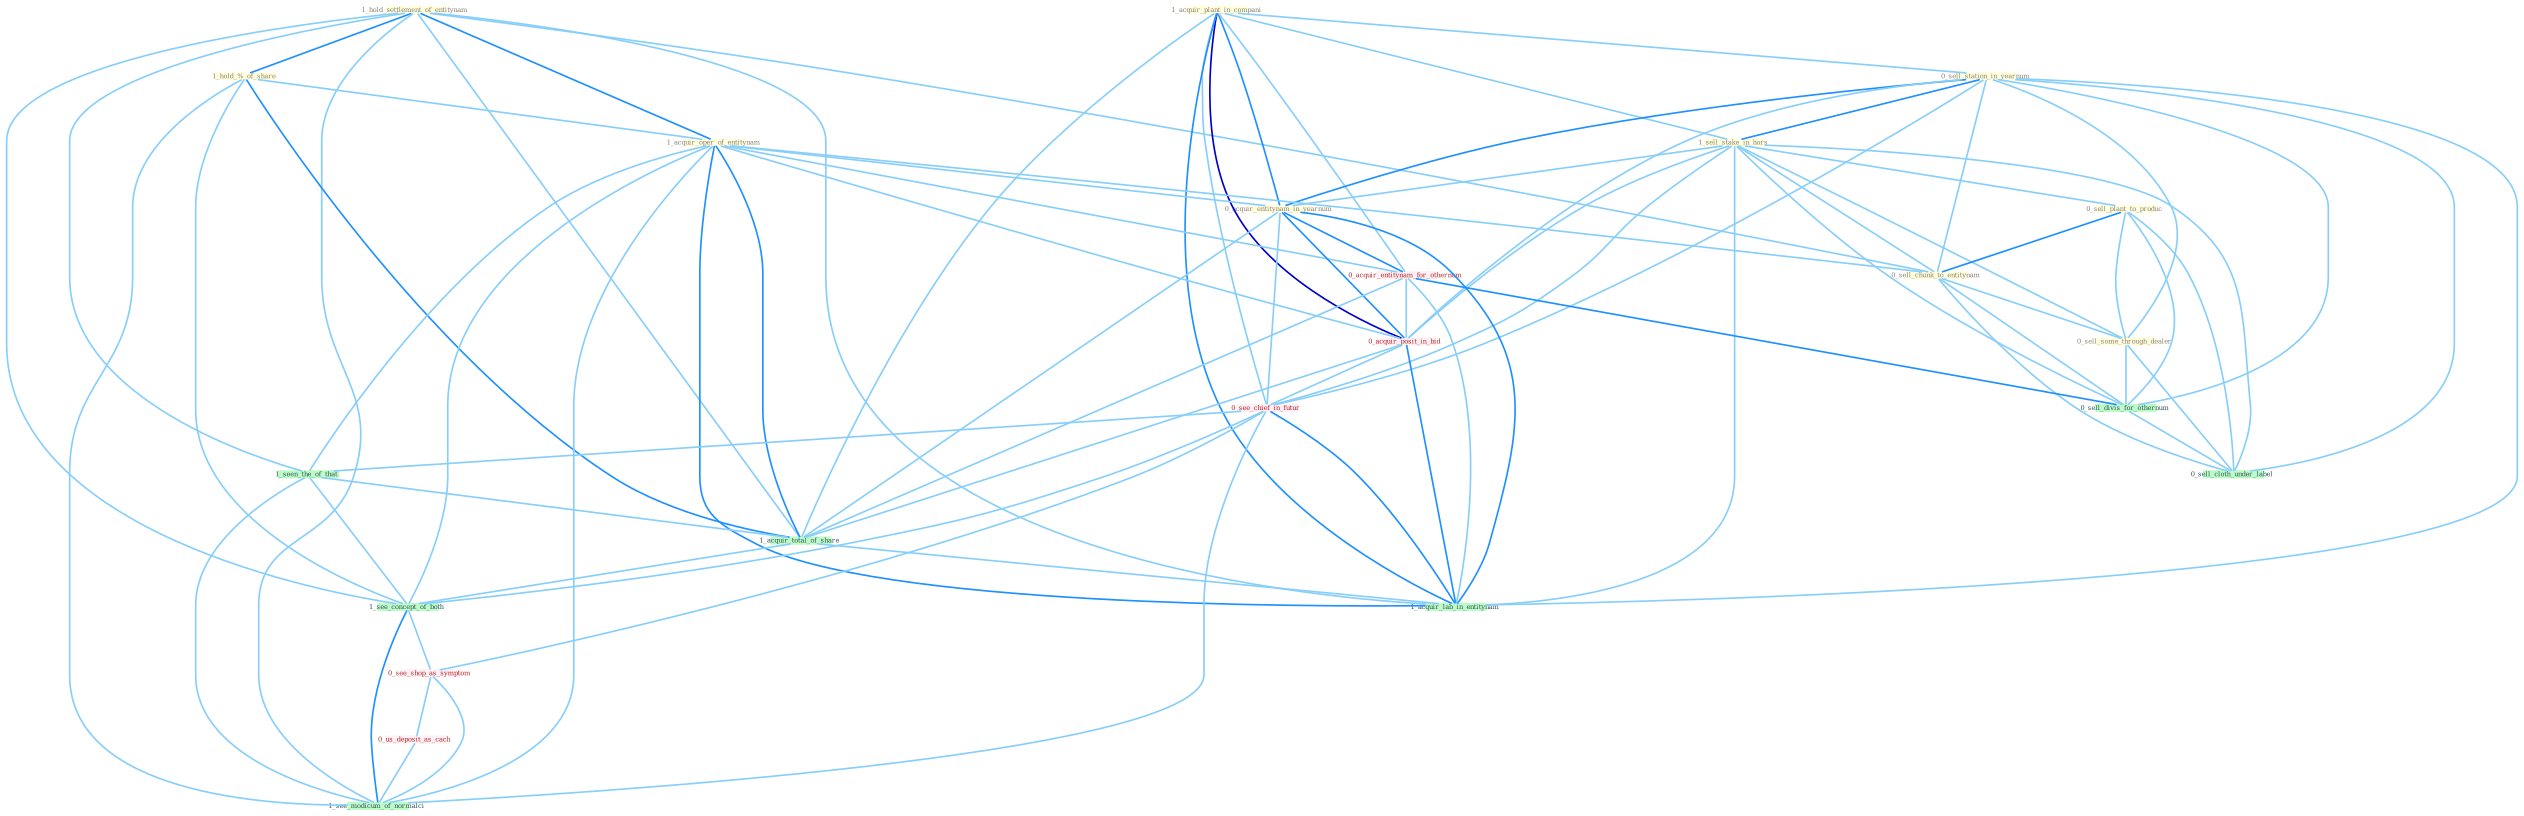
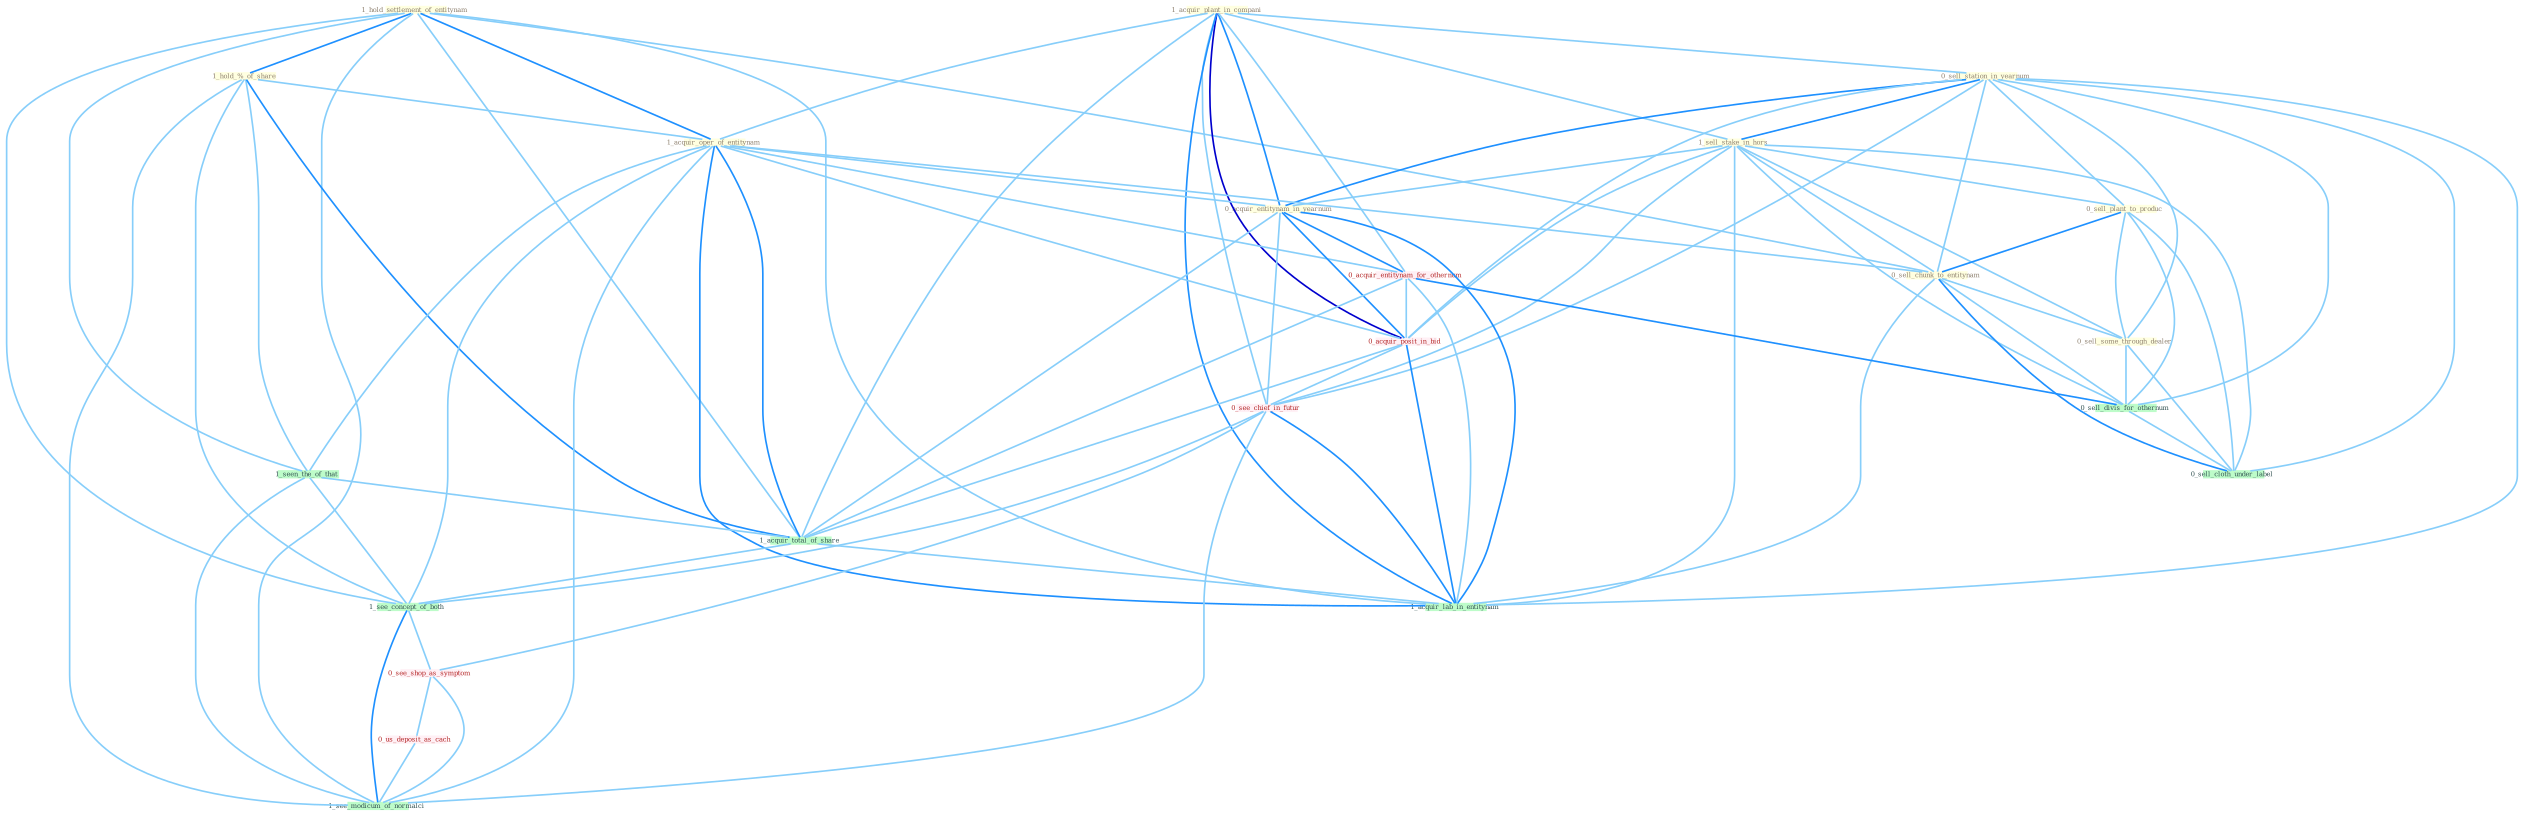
none -> (961, 65)
none -> (2056, 143)
(2081, 411) -> (2081, 411)
(788, 441) -> (259, 280)
none -> (1787, 539)
